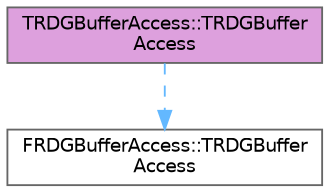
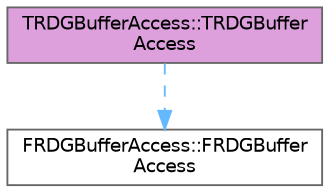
(165, 157) -> (165, 157)
